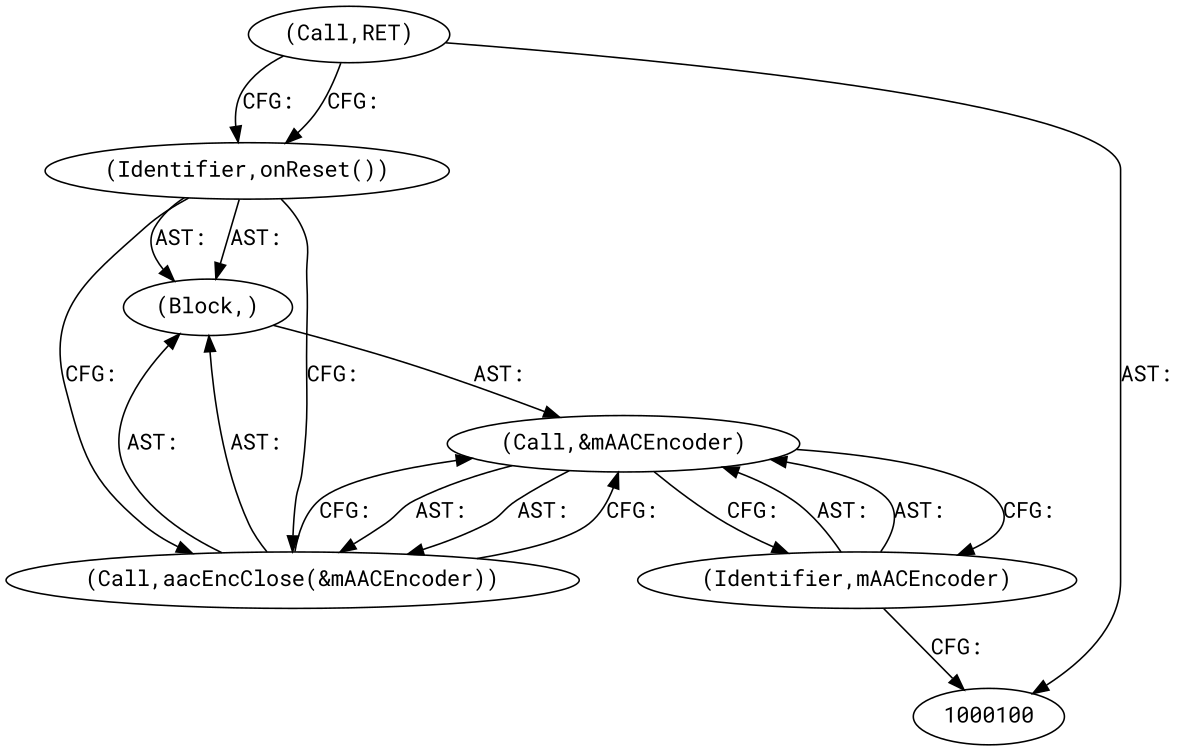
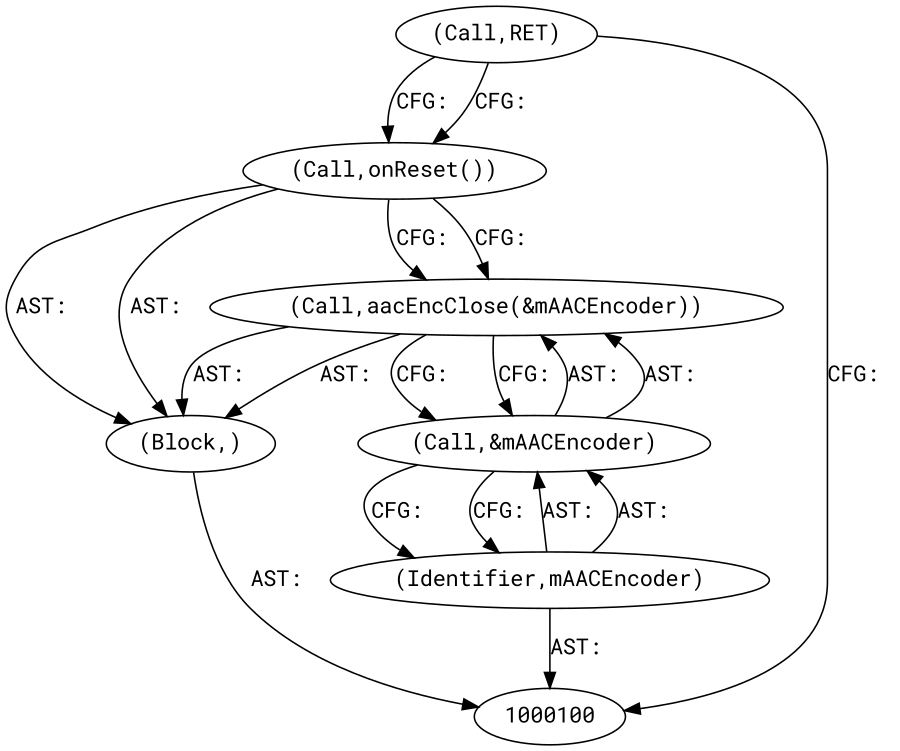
(247, 171) -> (395, 171)
(410, 364) -> (284, 636)
(1154, 376) -> (860, 376)
(964, 648) -> (583, 648)
